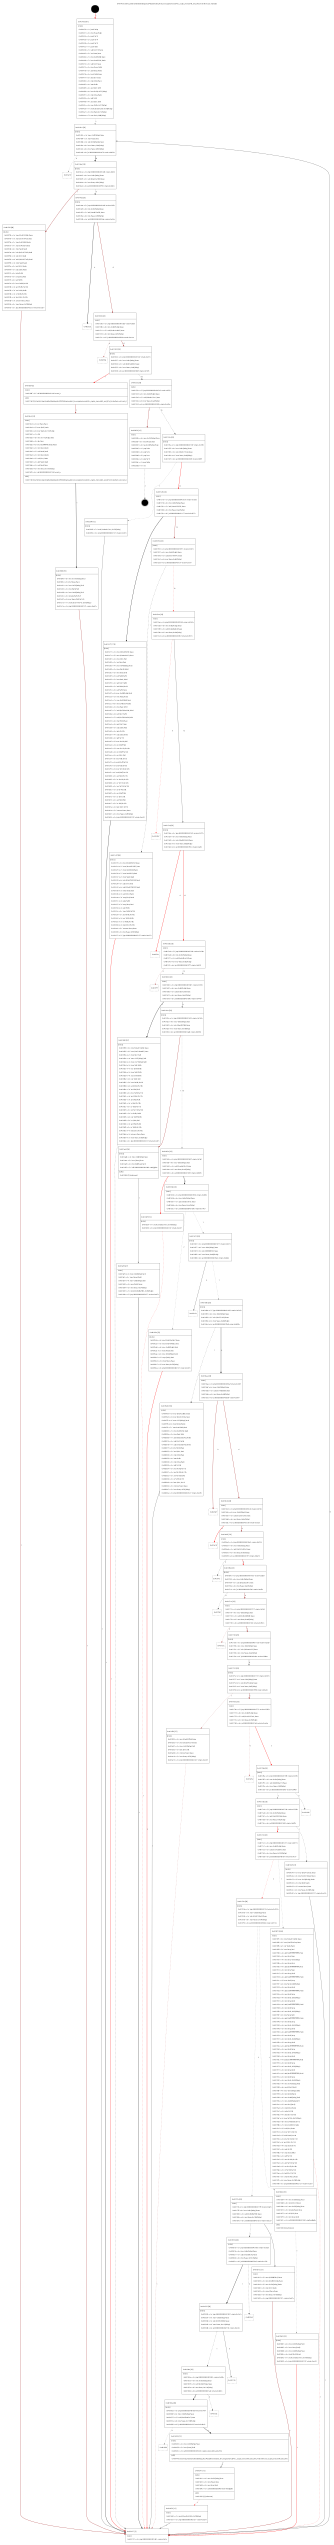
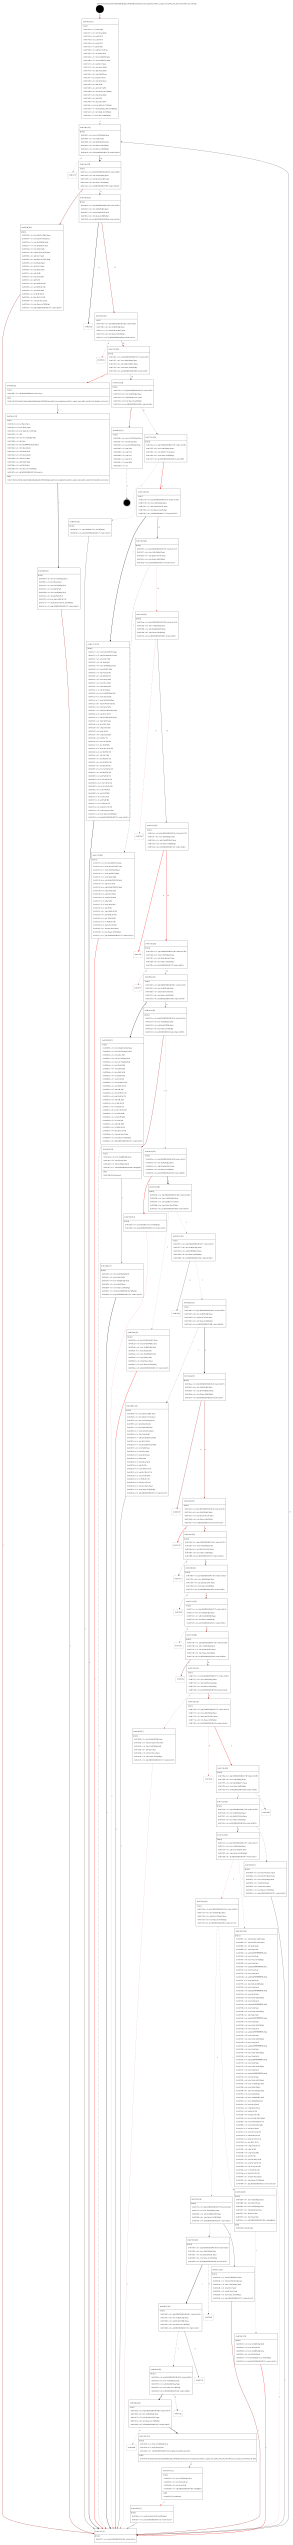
none -> (180, 1679)
